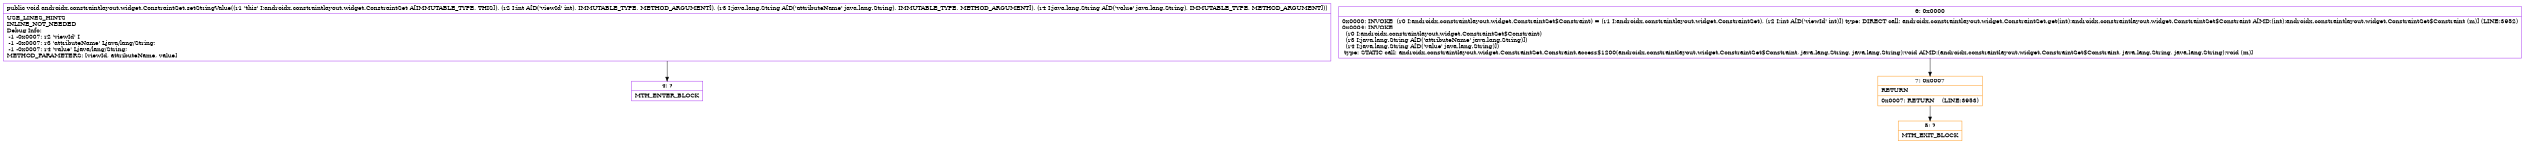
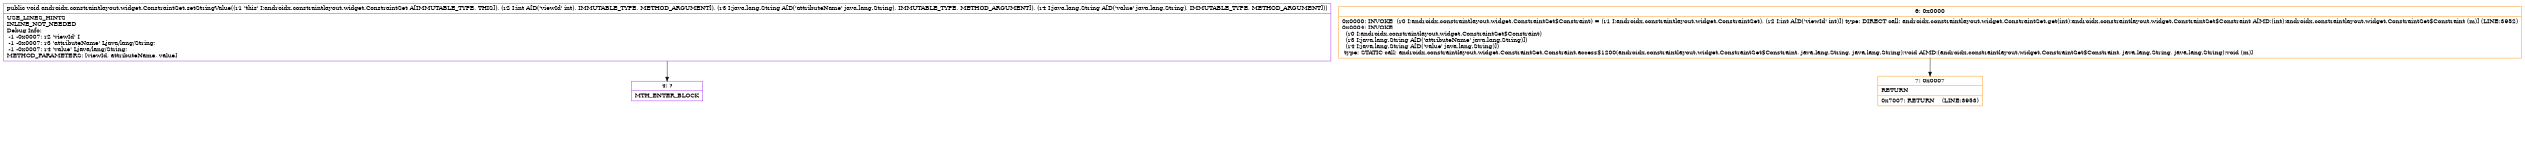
(1930, 32) -> (1930, 32)
(1930, 101) -> (1930, 101)
(1930, 131) -> none
